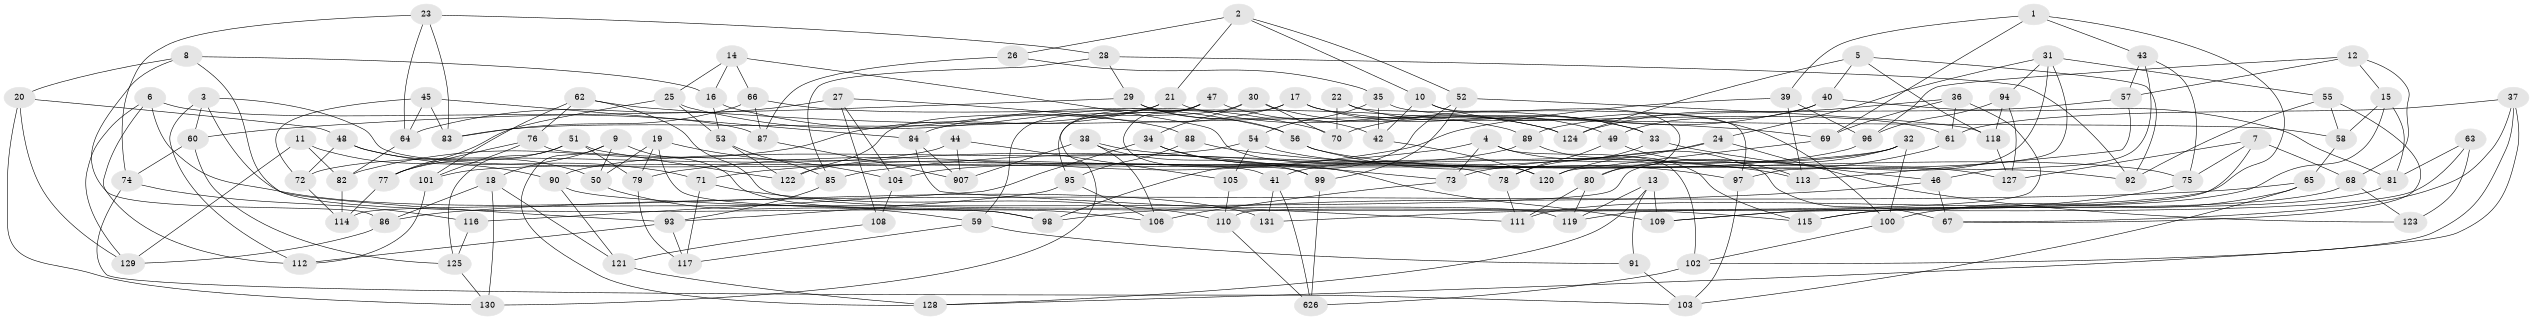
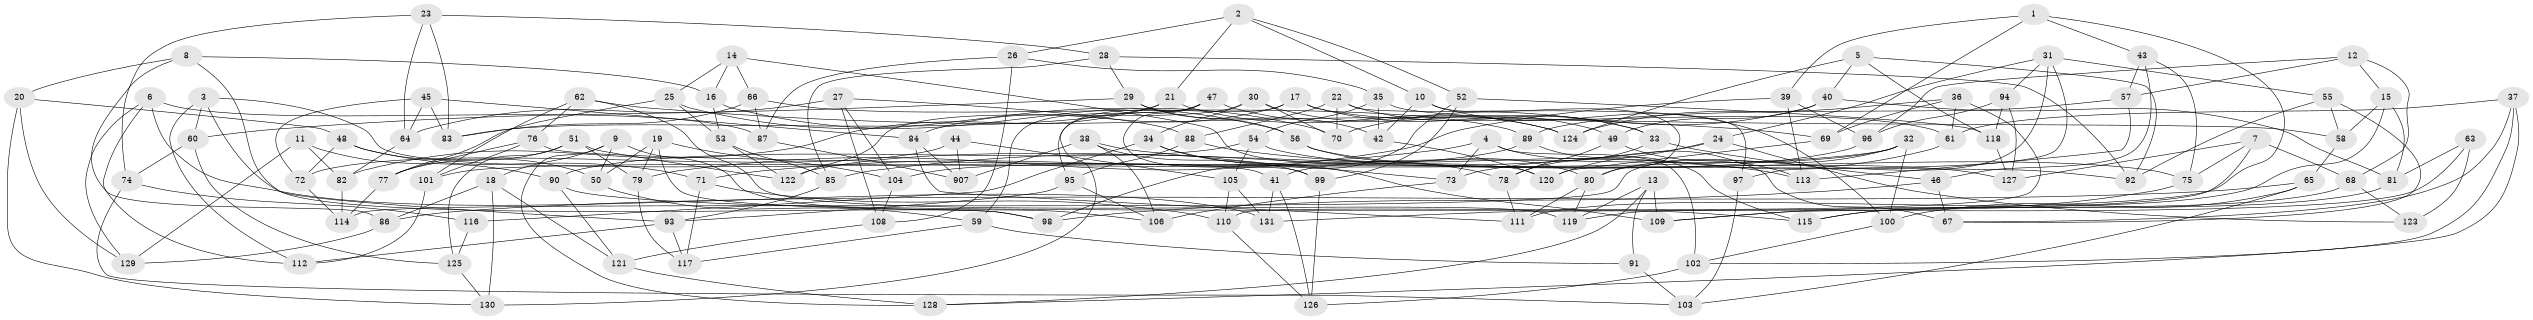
none -> (1241, 127)
(1515, 168) -> (1442, 160)
none -> (991, 177)
none -> (1248, 201)
(1311, 306) -> (1311, 306)
